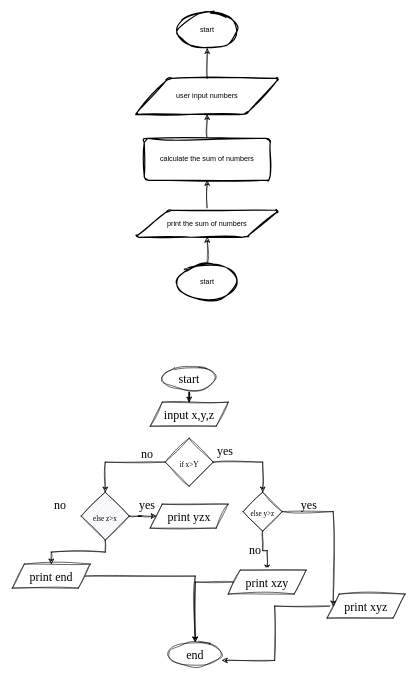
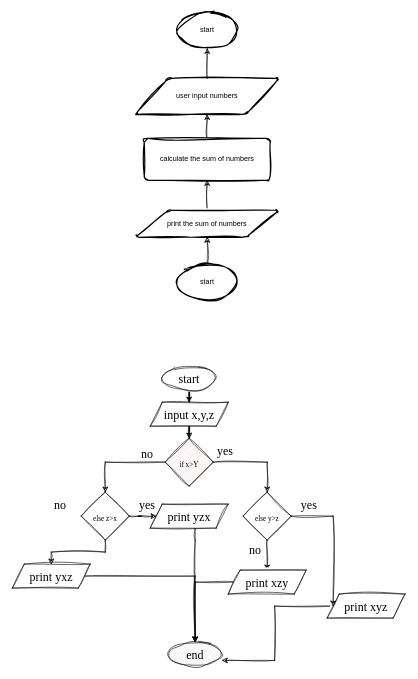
none -> (189, 434)
(189, 462) -> (189, 462)
(263, 512) -> (267, 516)
(105, 516) -> (105, 516)
none -> (195, 551)
(51, 576) -> (51, 576)
(195, 654) -> (195, 654)
